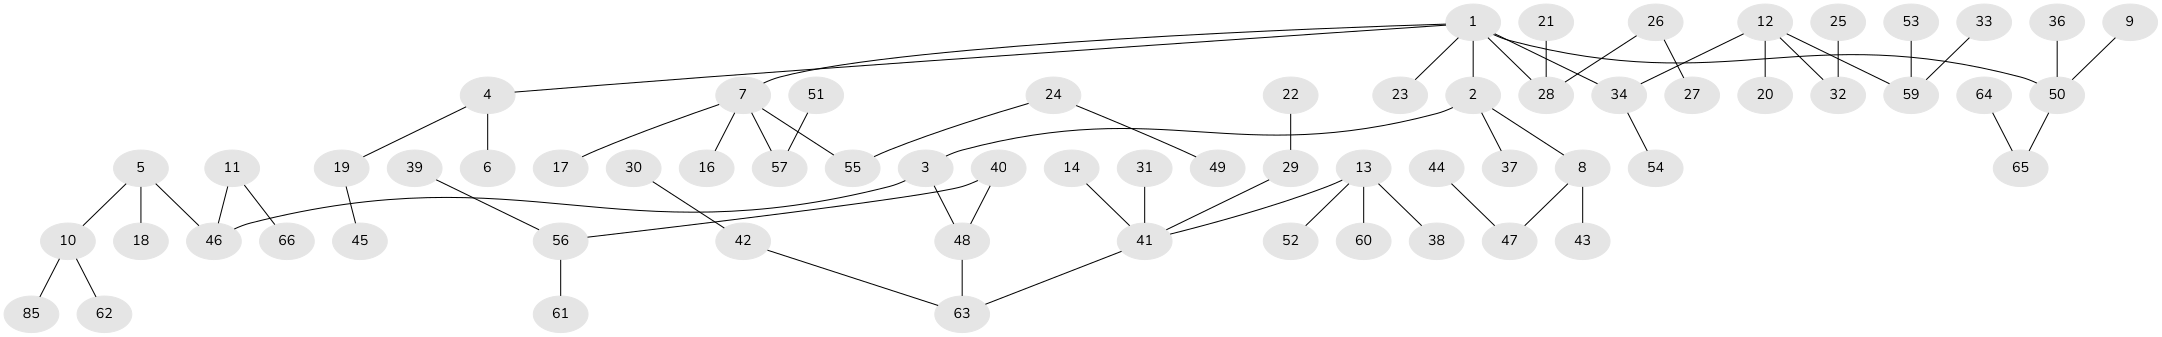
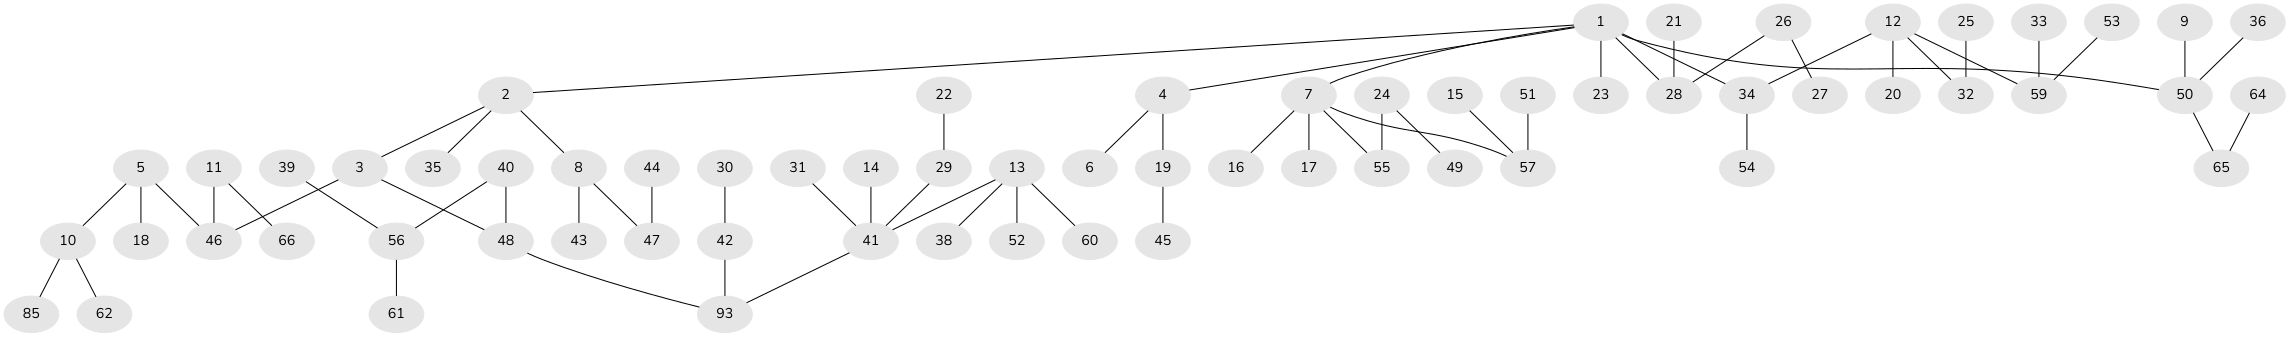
none -> (1455, 95)
(1510, 168) -> (433, 168)
(962, 314) -> (725, 314)
